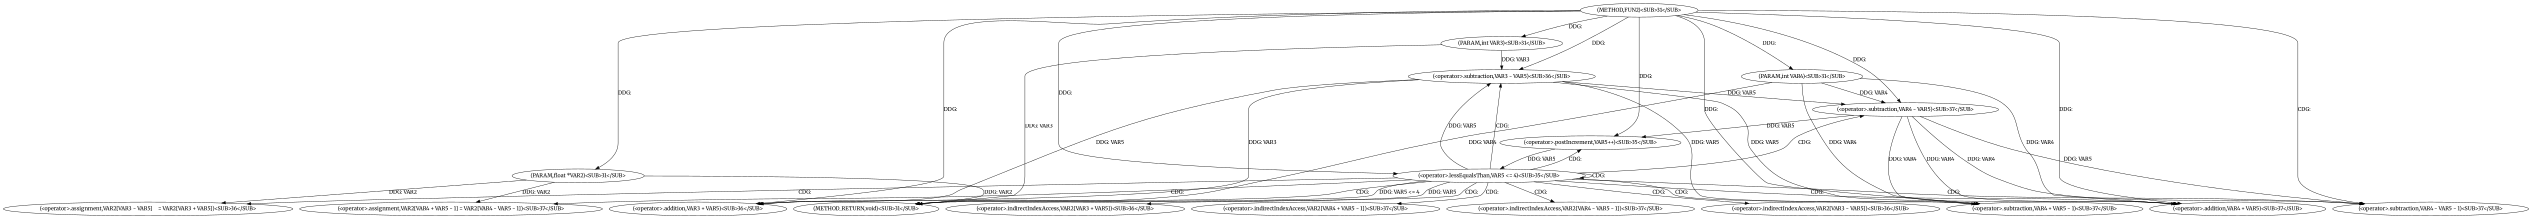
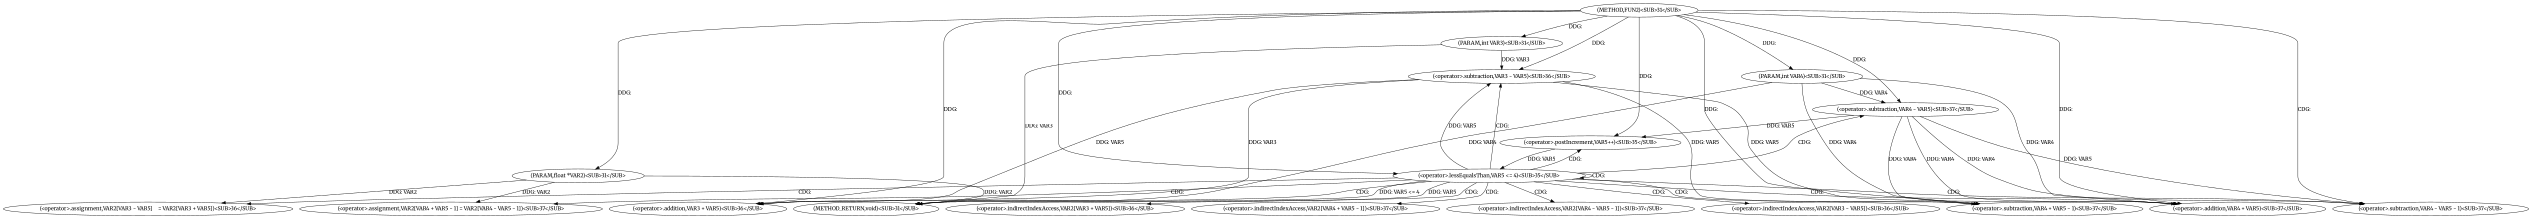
(1702, 93) -> none
